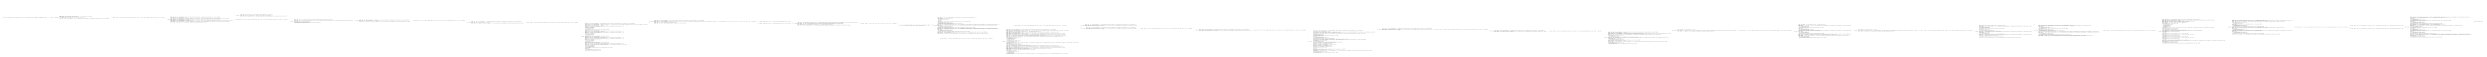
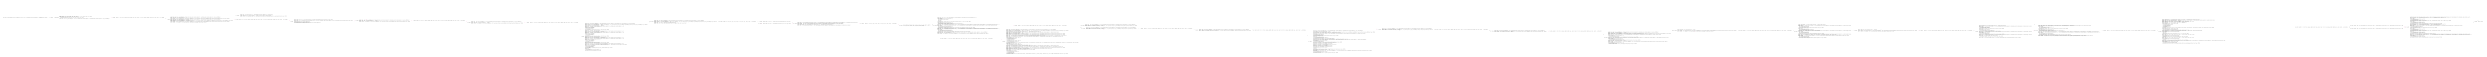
(2260, 27) -> none
